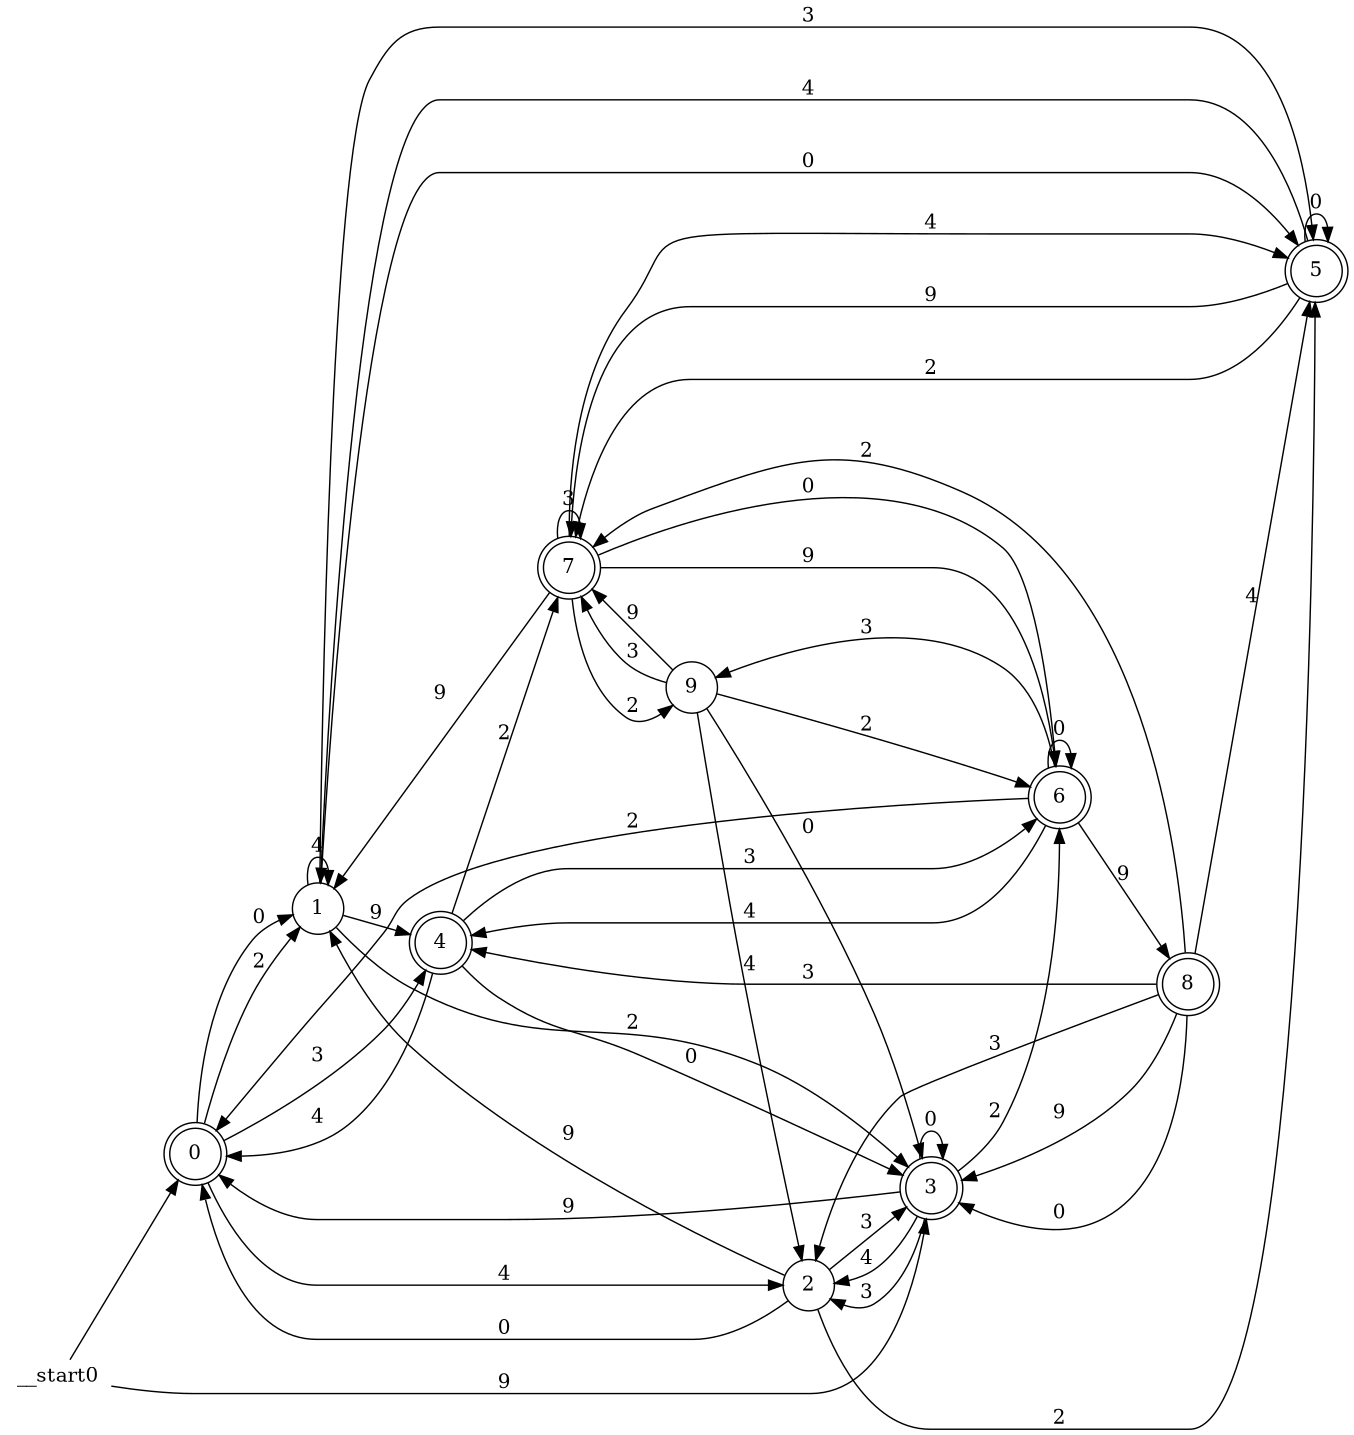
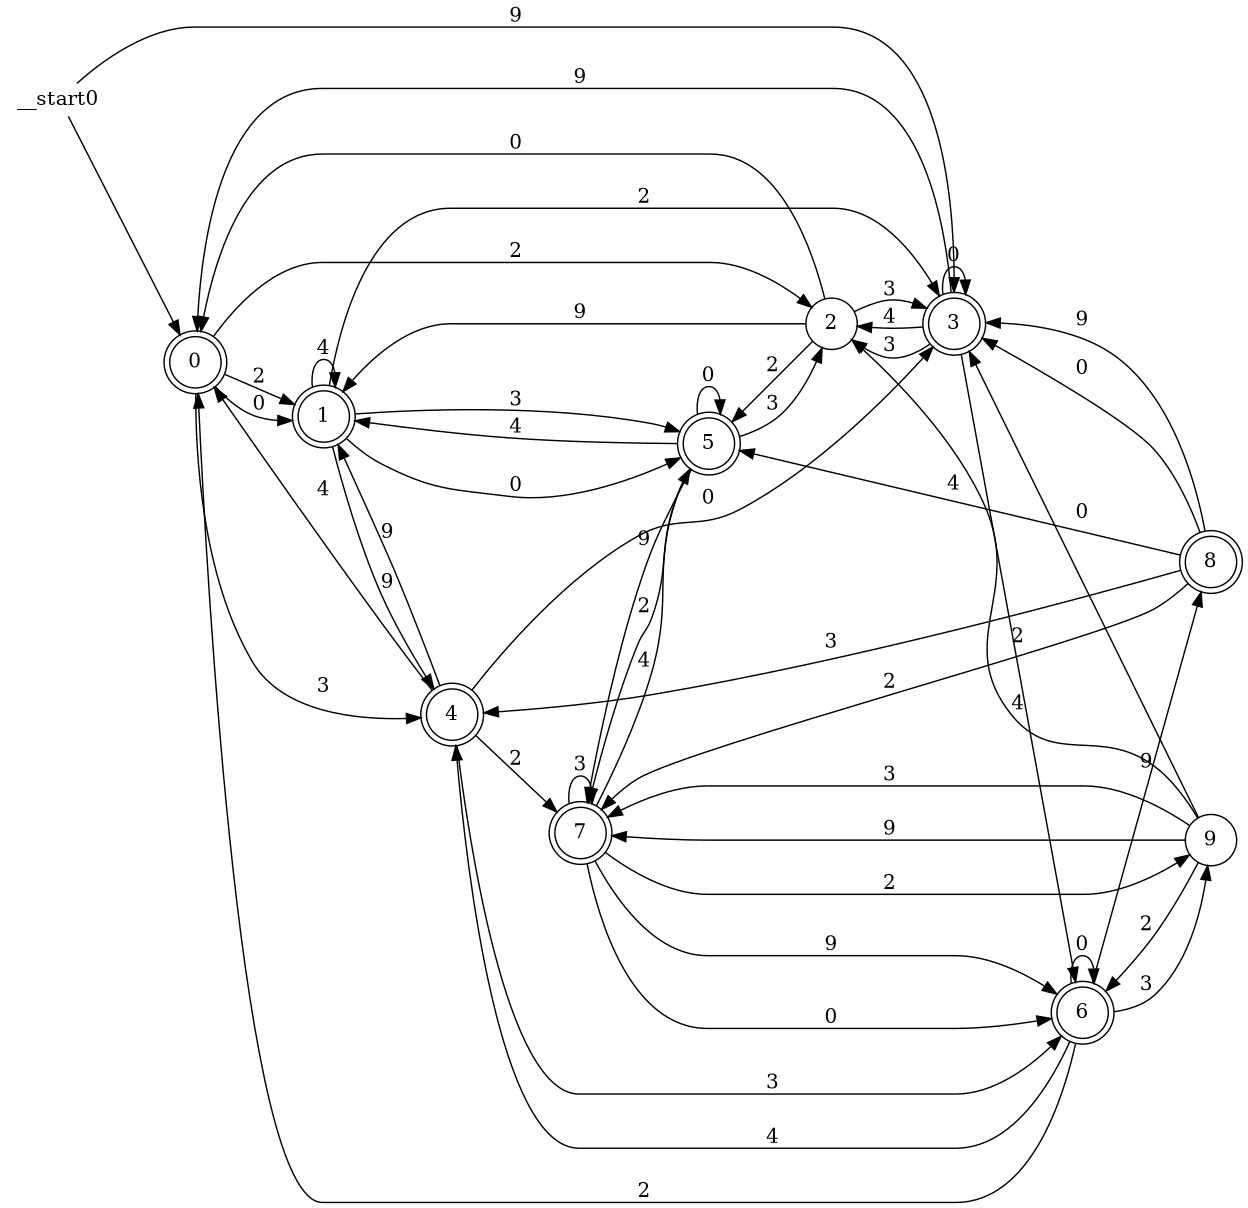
(446, 734) -> (395, 571)
(318, 909) -> (324, 417)
(949, 1075) -> (787, 408)
(505, 1274) -> (516, 252)
